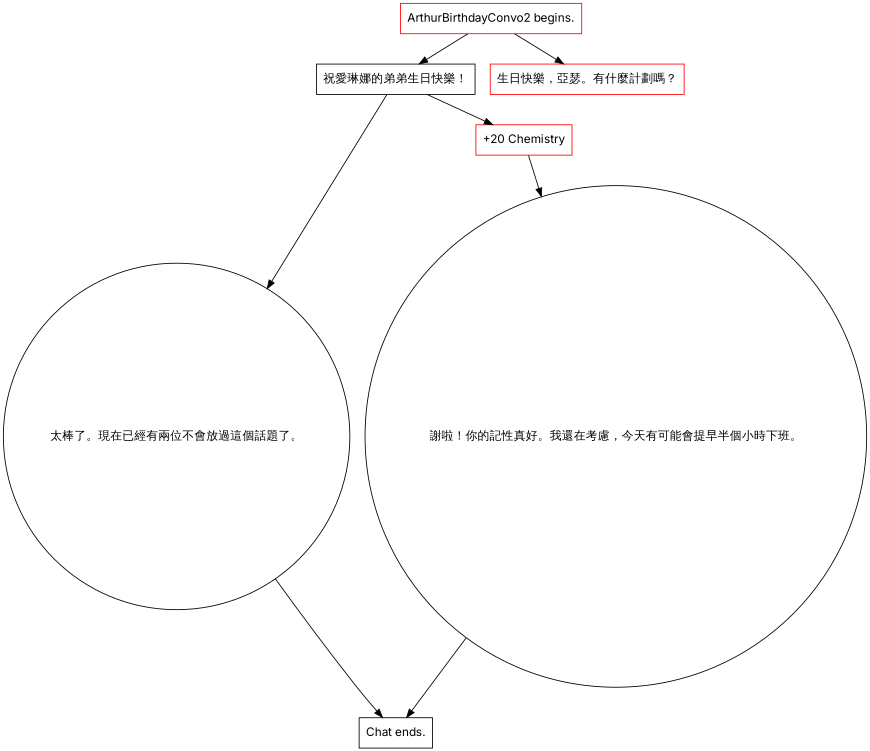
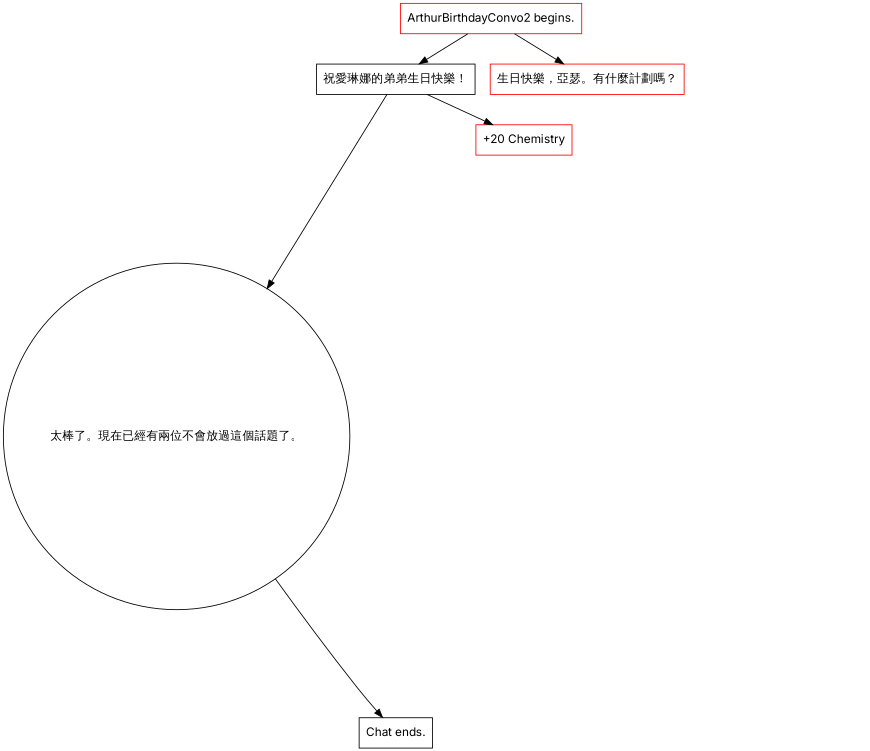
(616, 436) -> none
